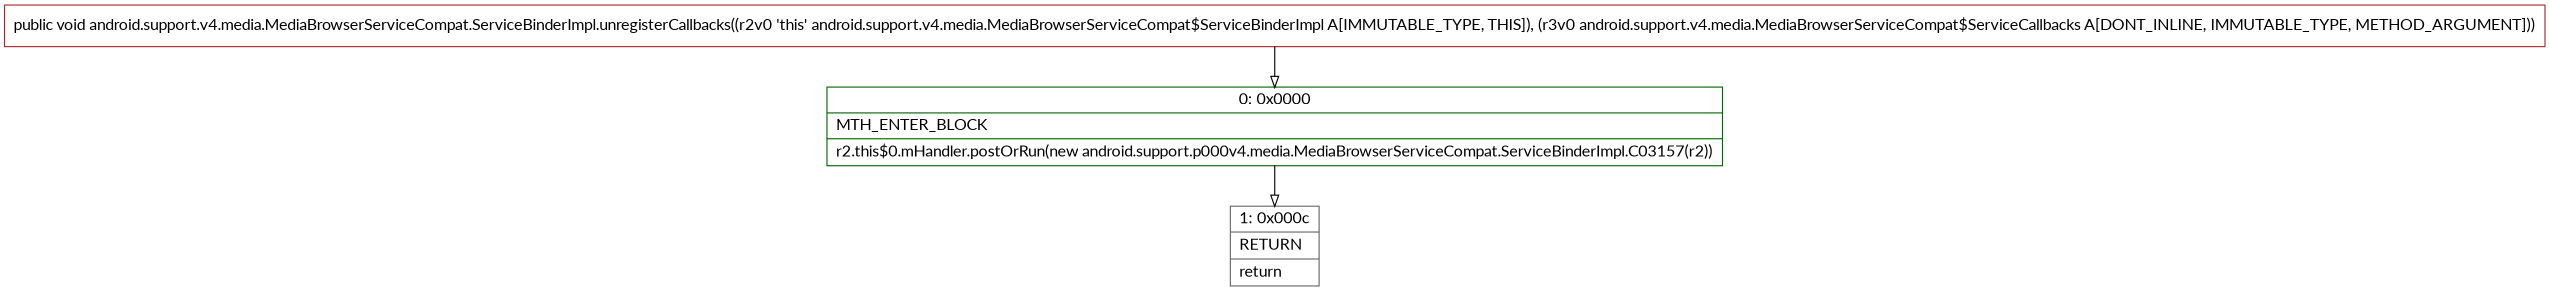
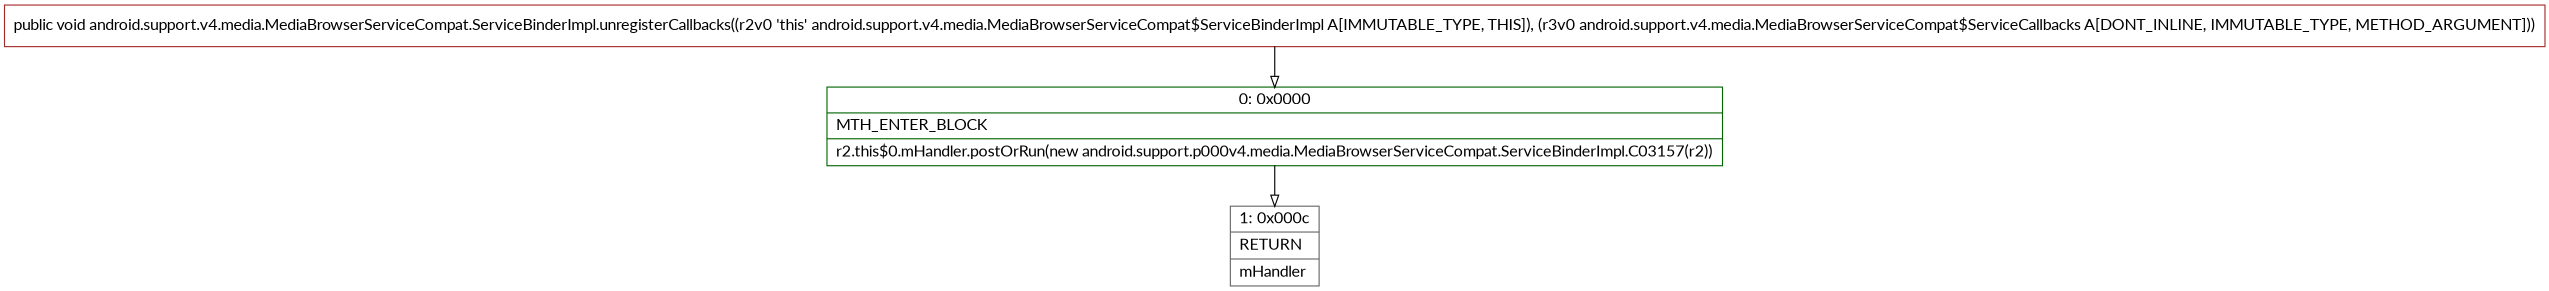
(1261, 272) -> (1273, 272)
